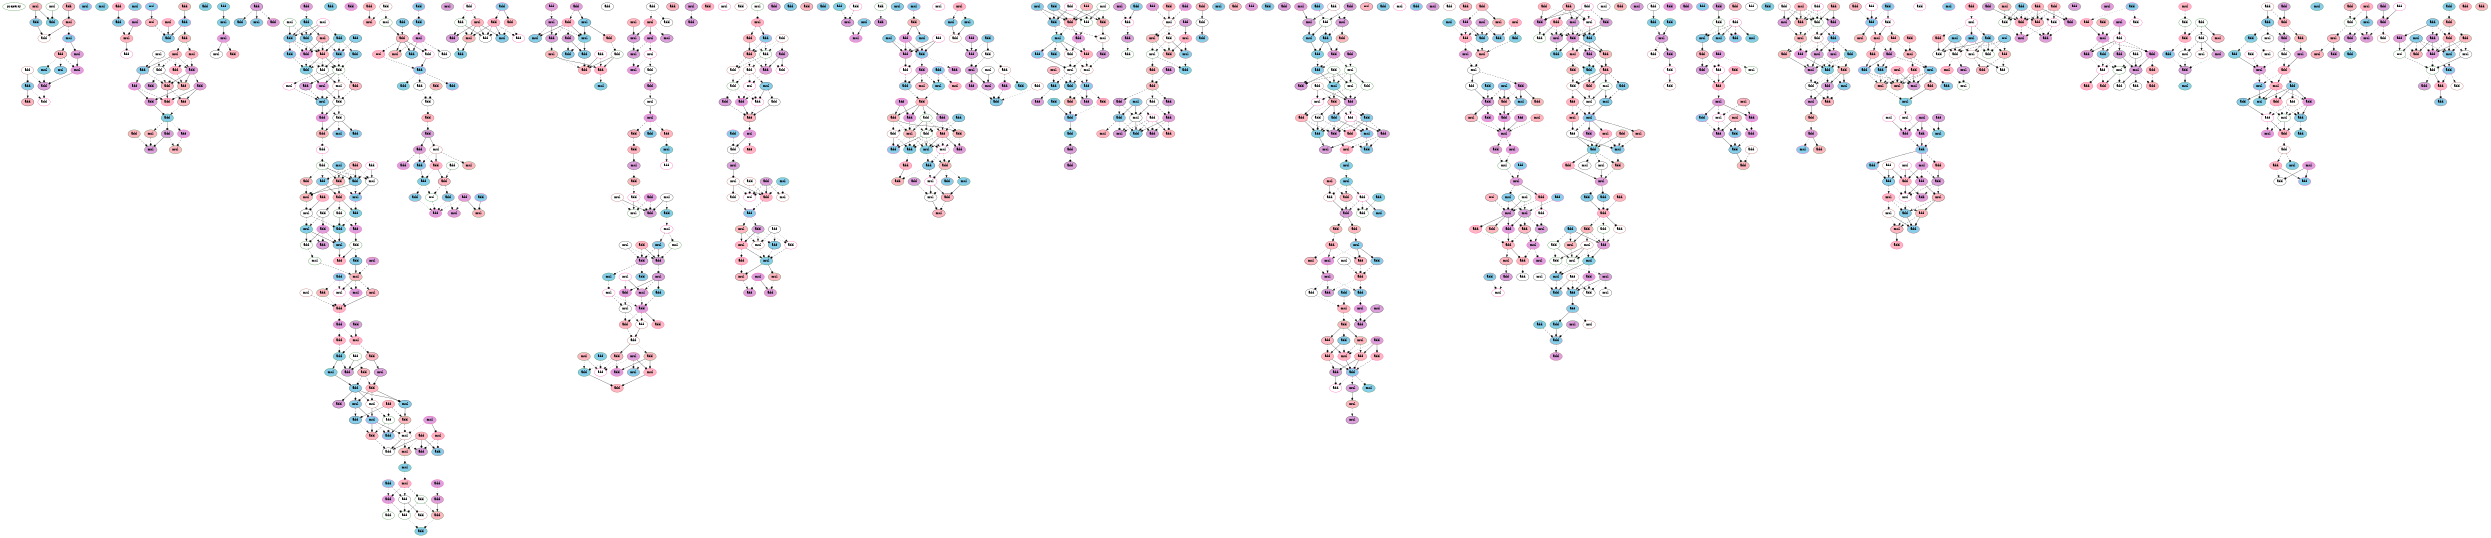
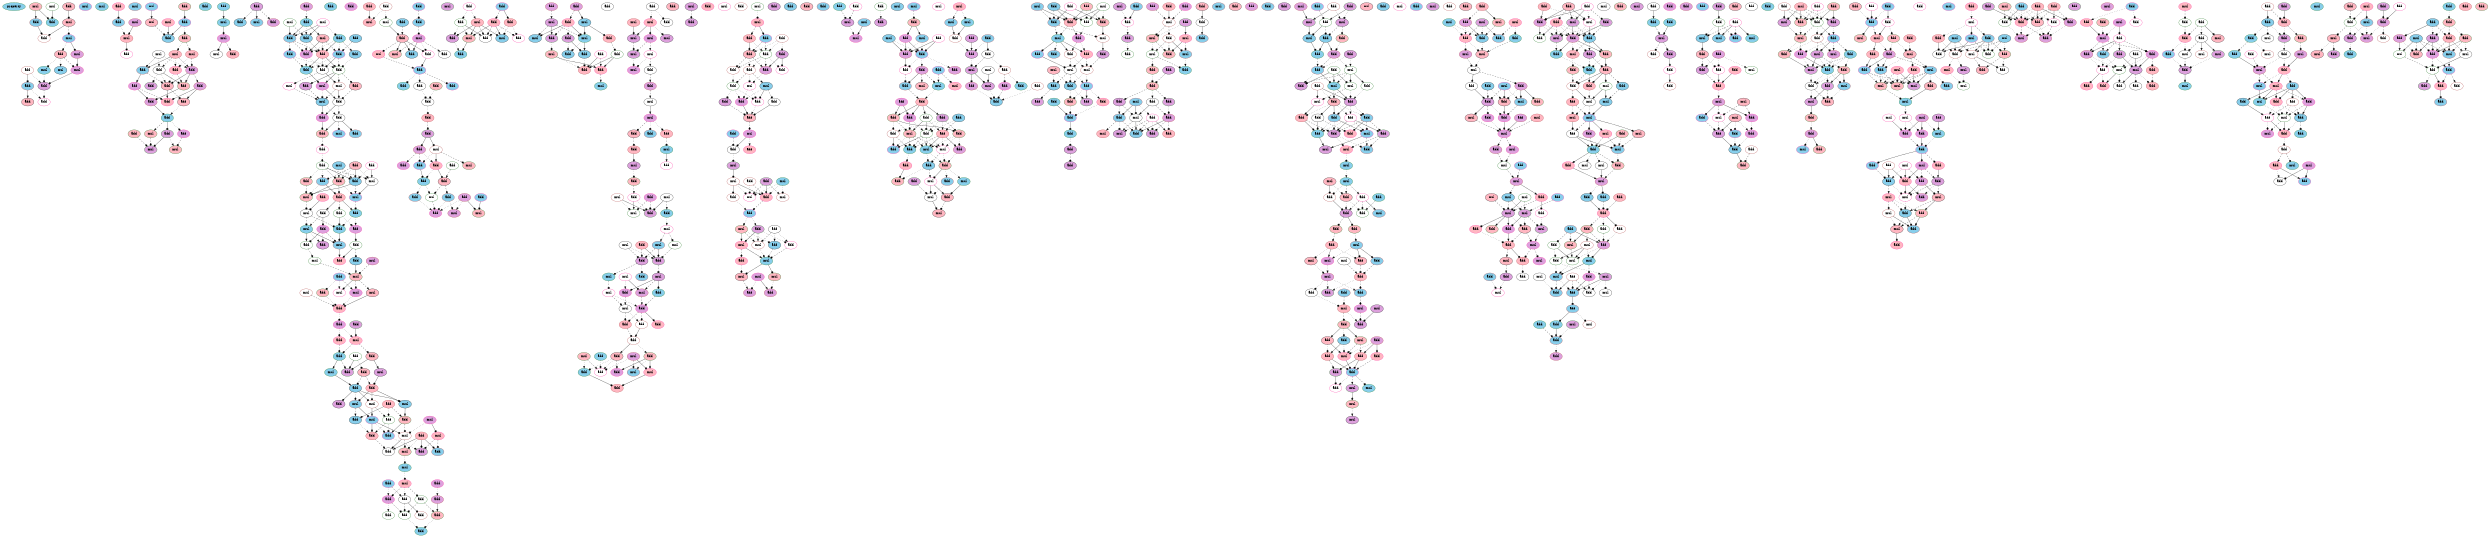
(14, 7) -> (14, 7)
